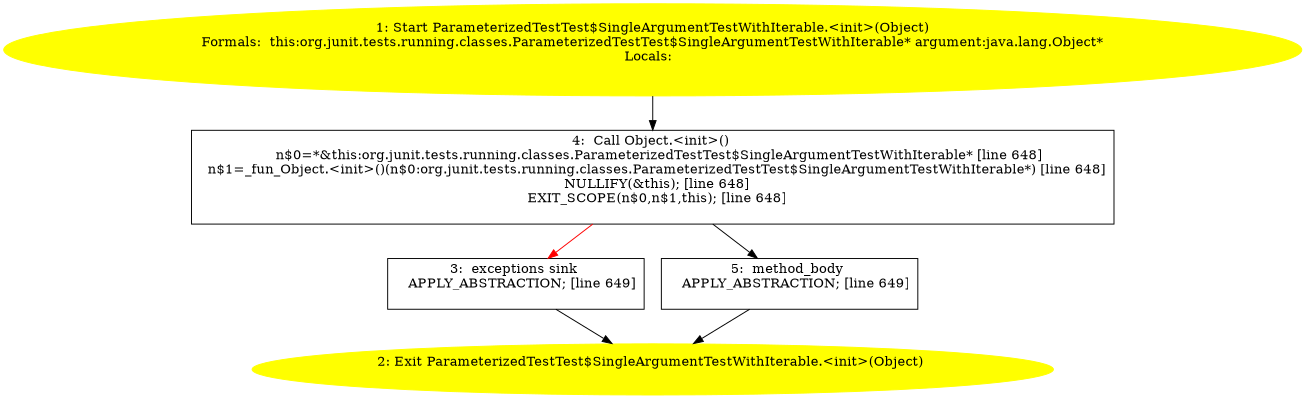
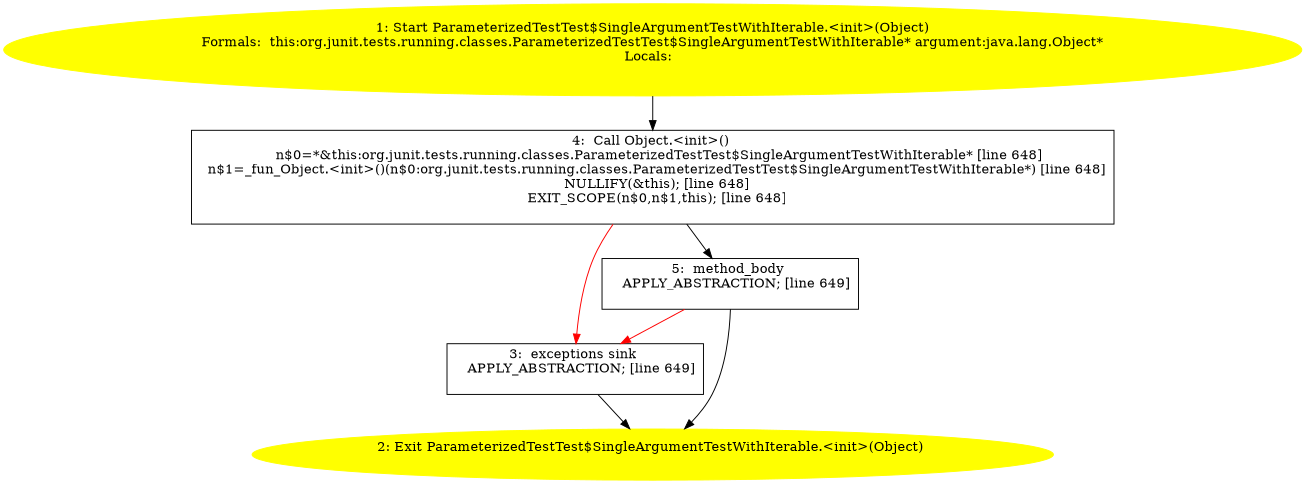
none -> (657, 324)
